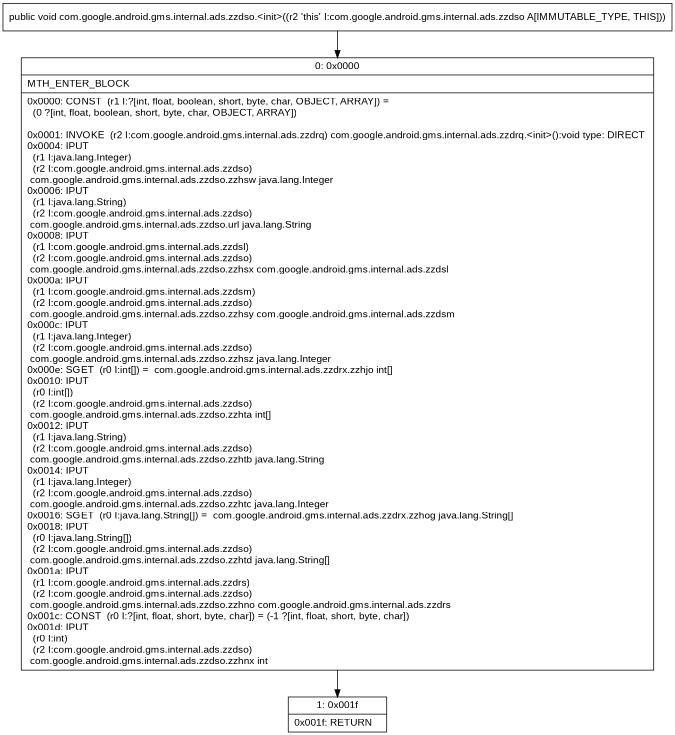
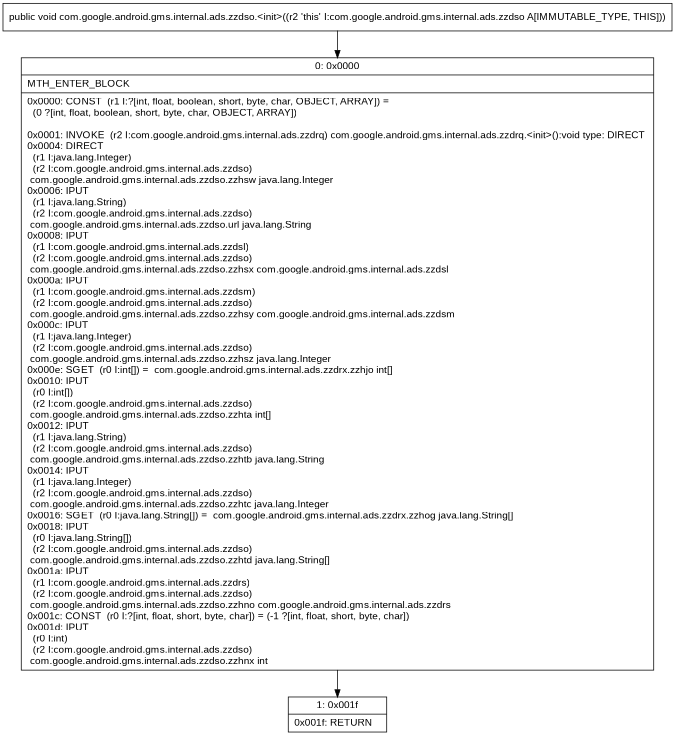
(61, 146) -> (68, 146)
